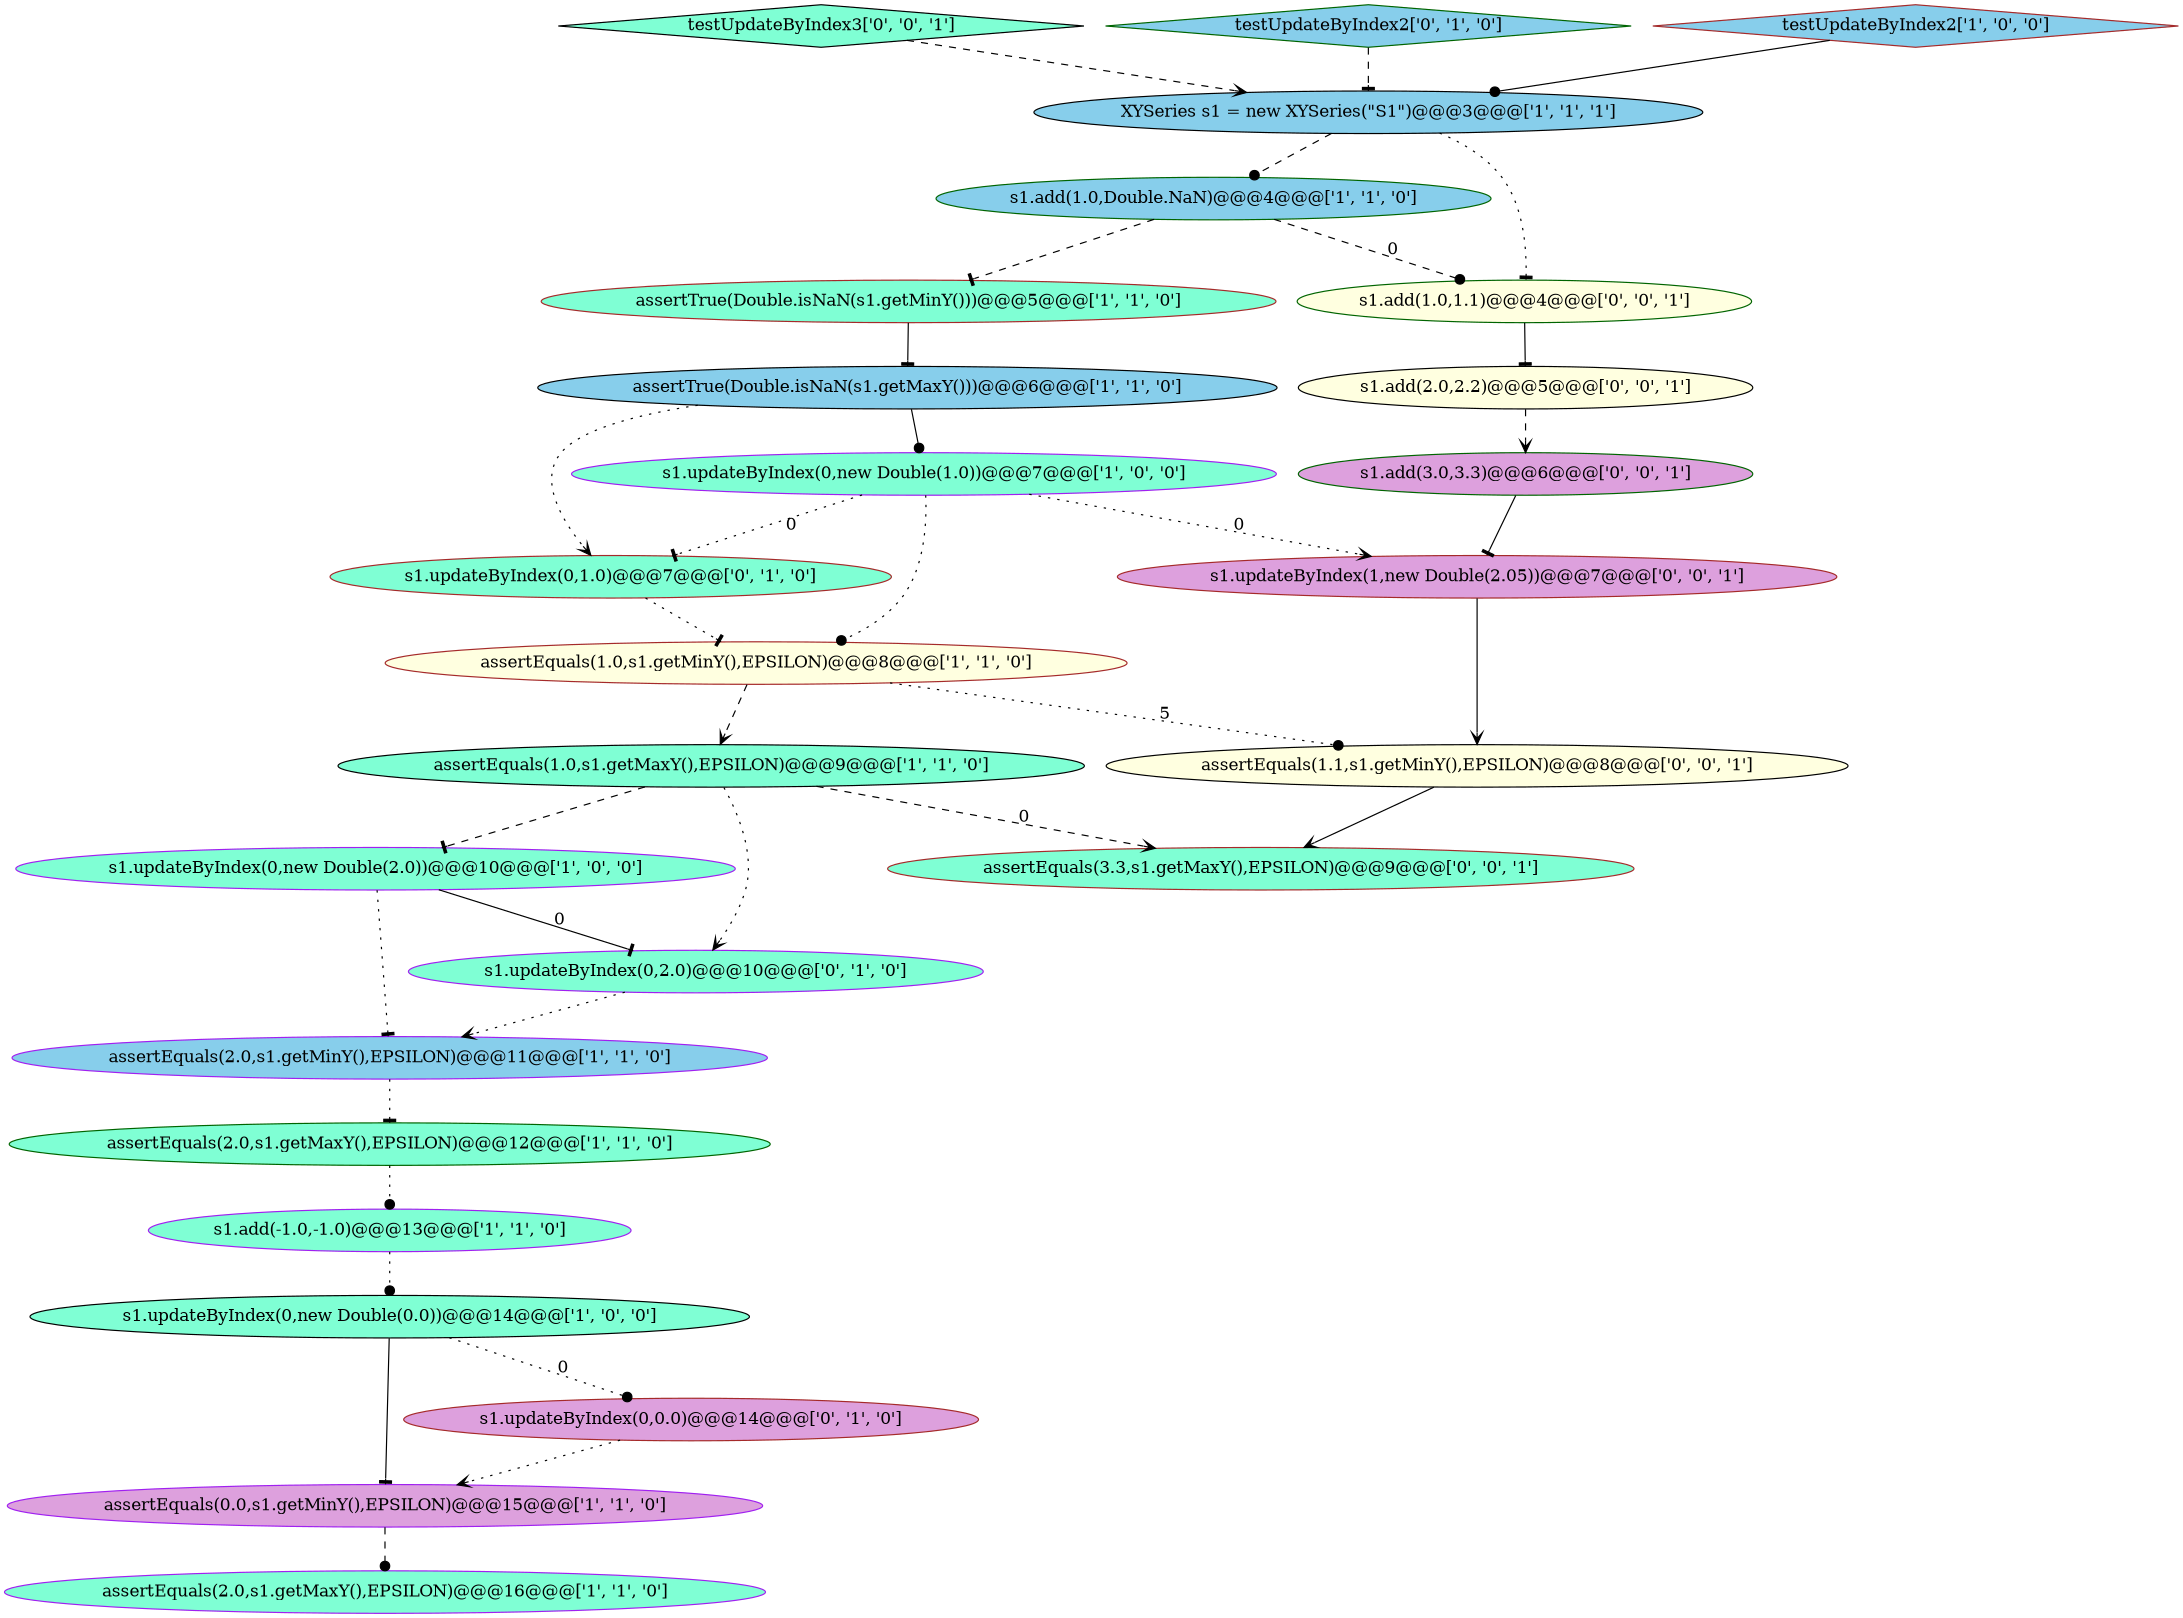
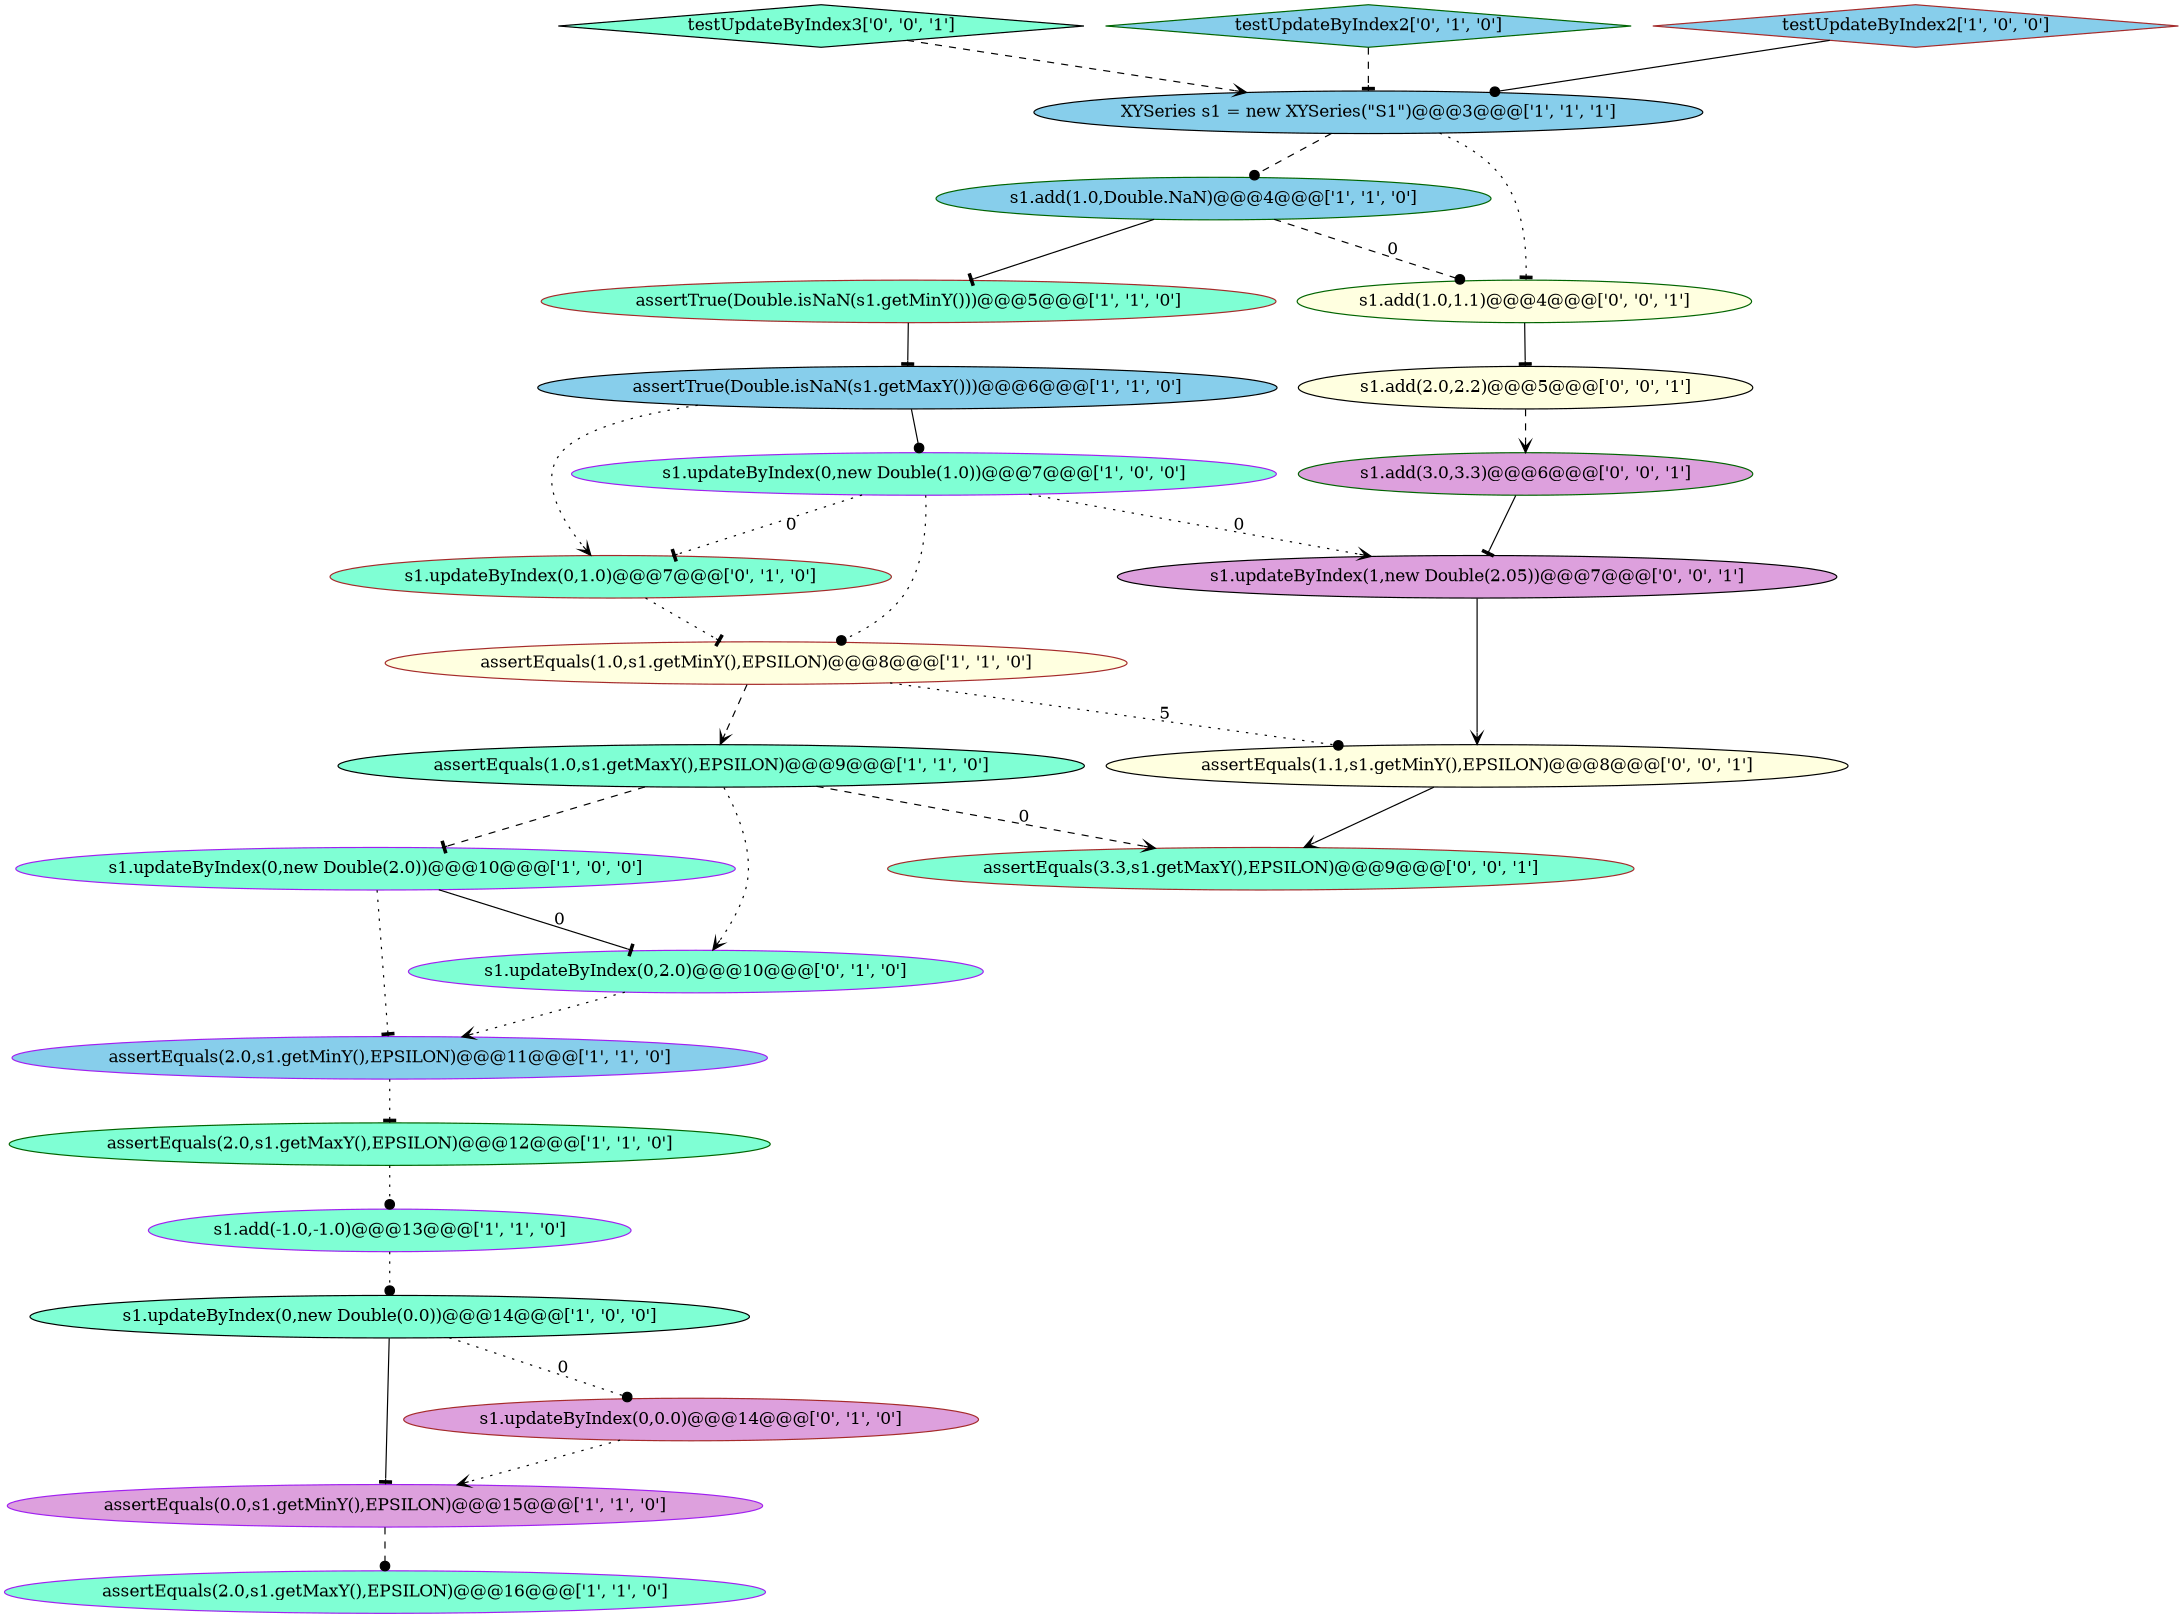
(1064, 249) -> (1064, 249)
(1477, 577) -> (1477, 577)
